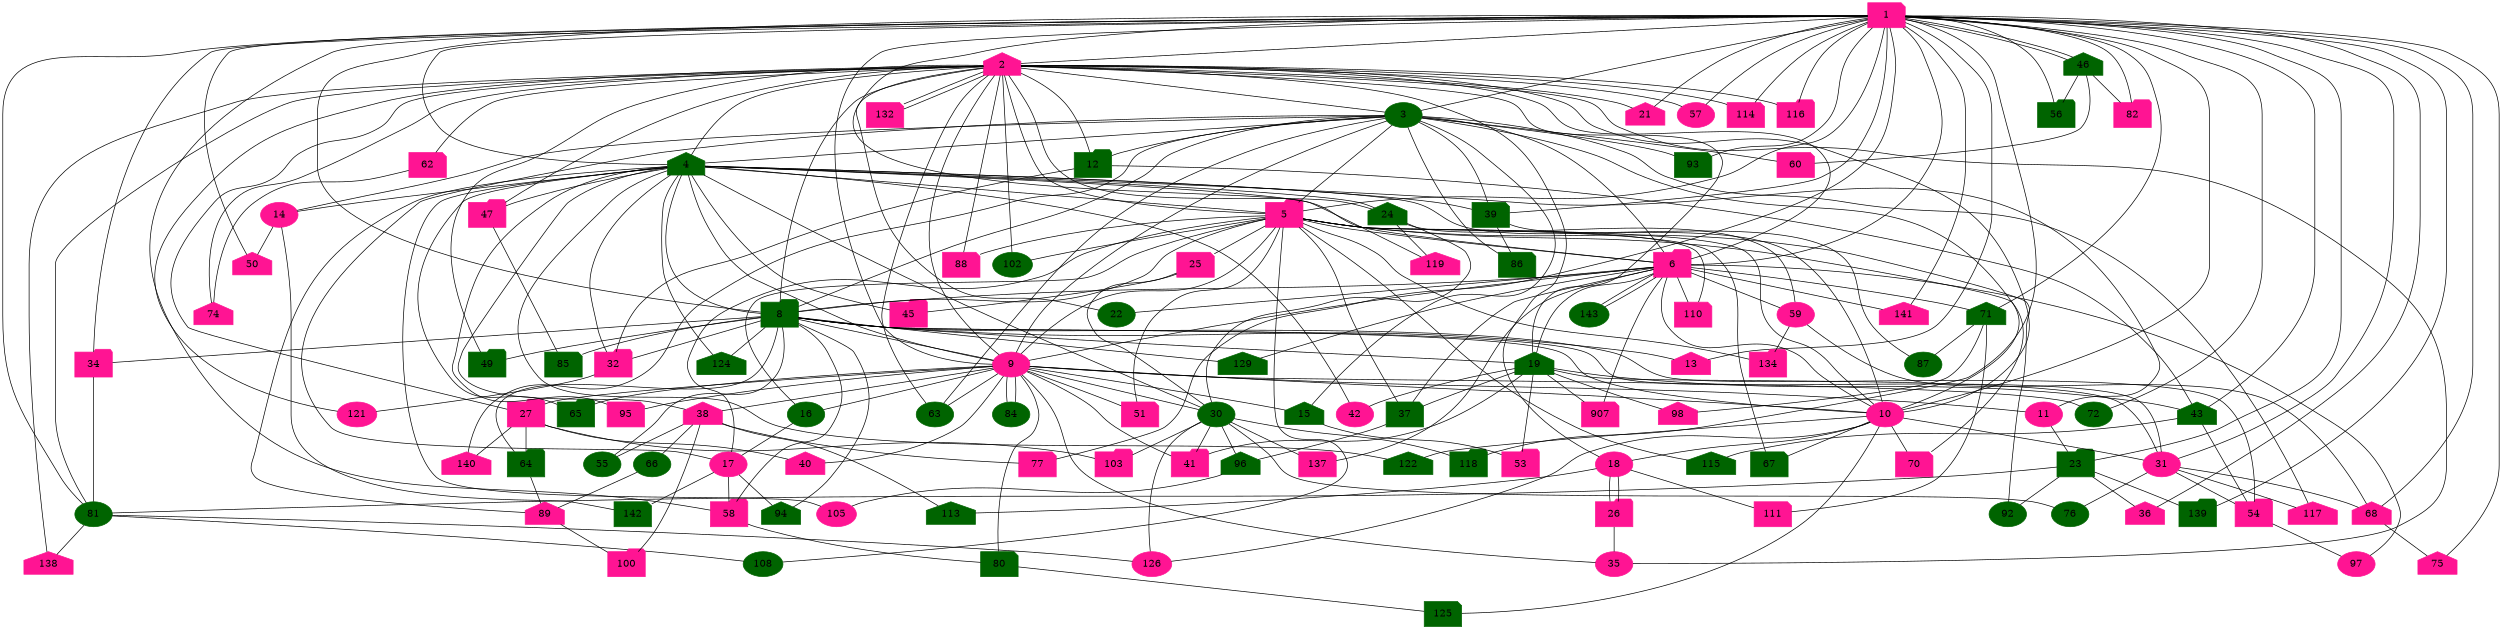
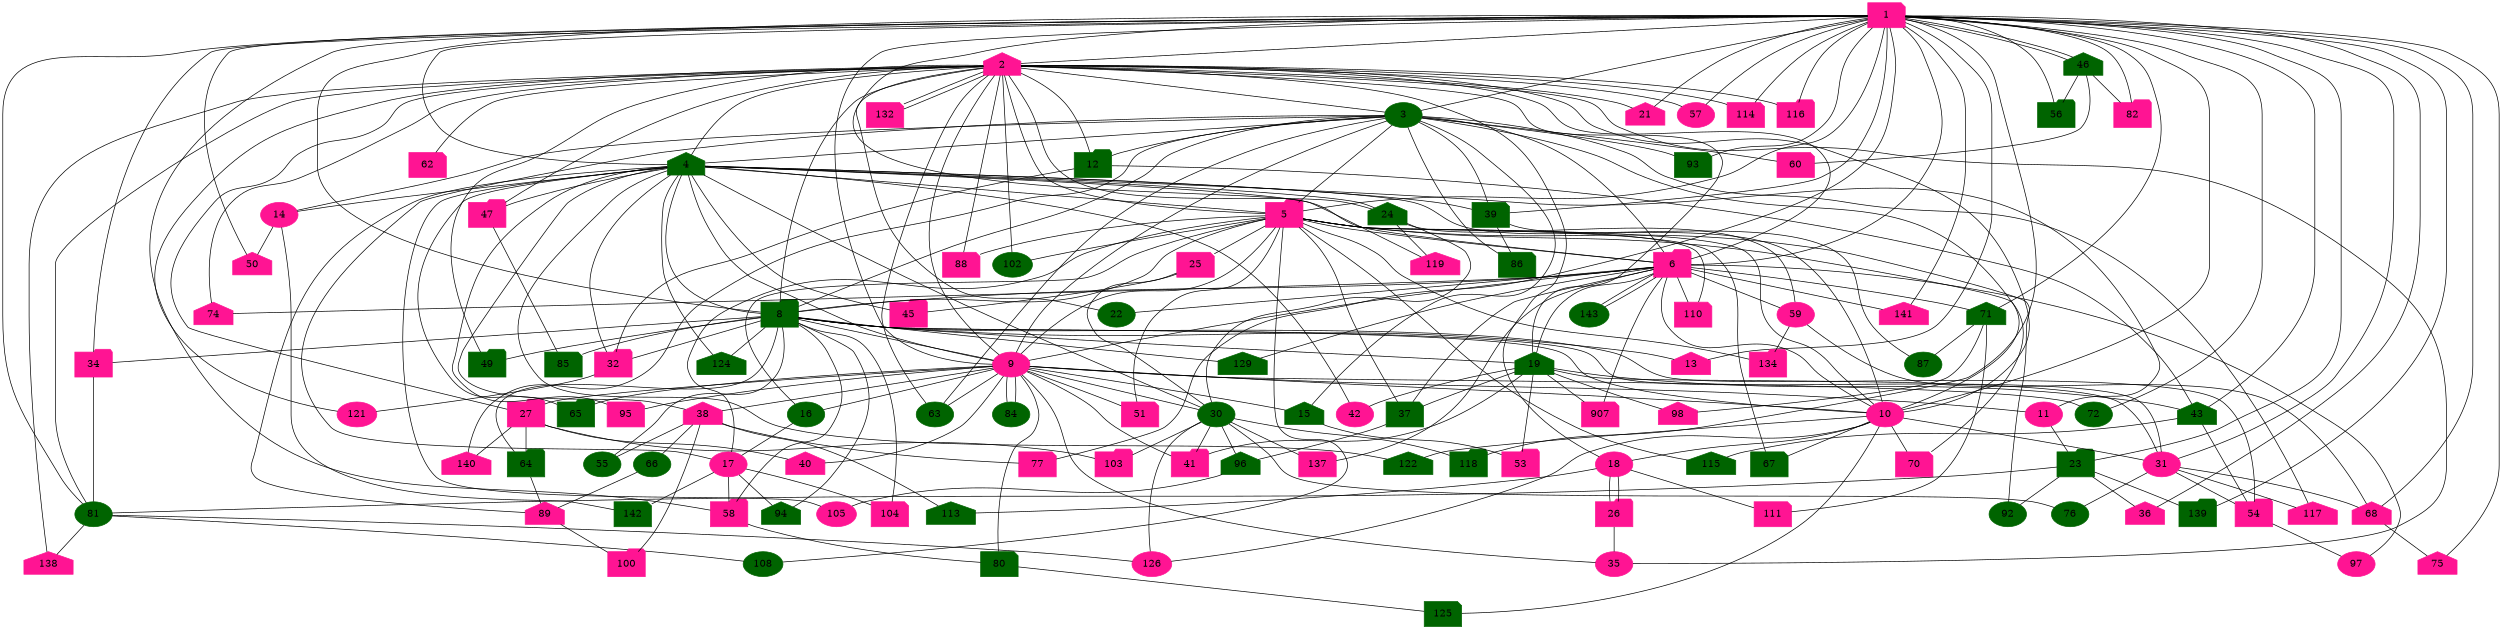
(276, 190) -> (730, 301)
none -> (890, 514)
